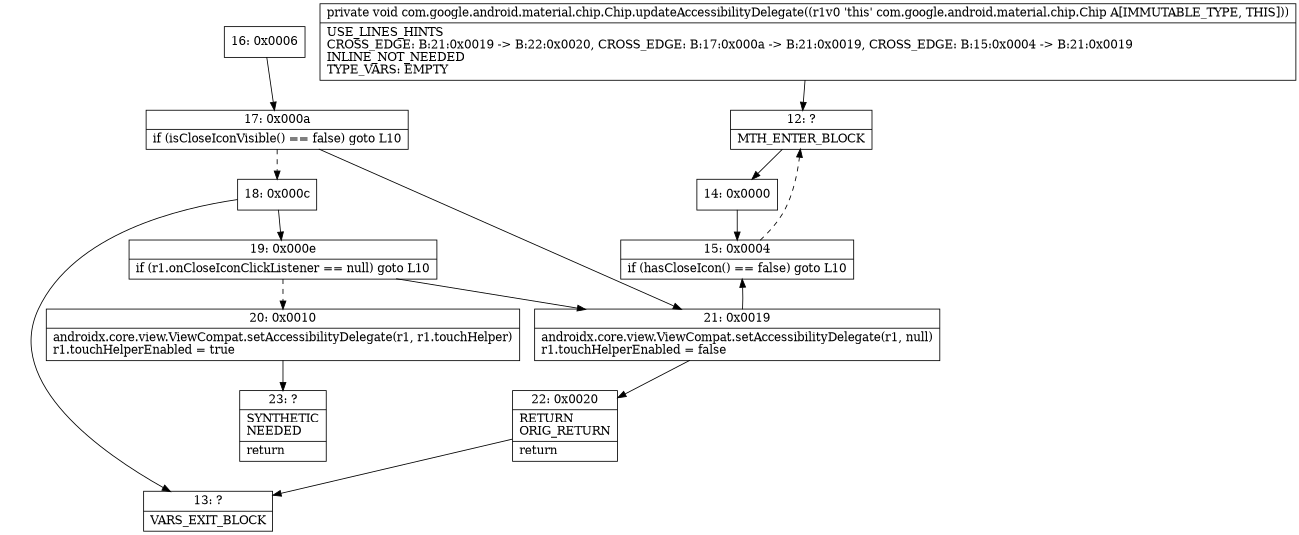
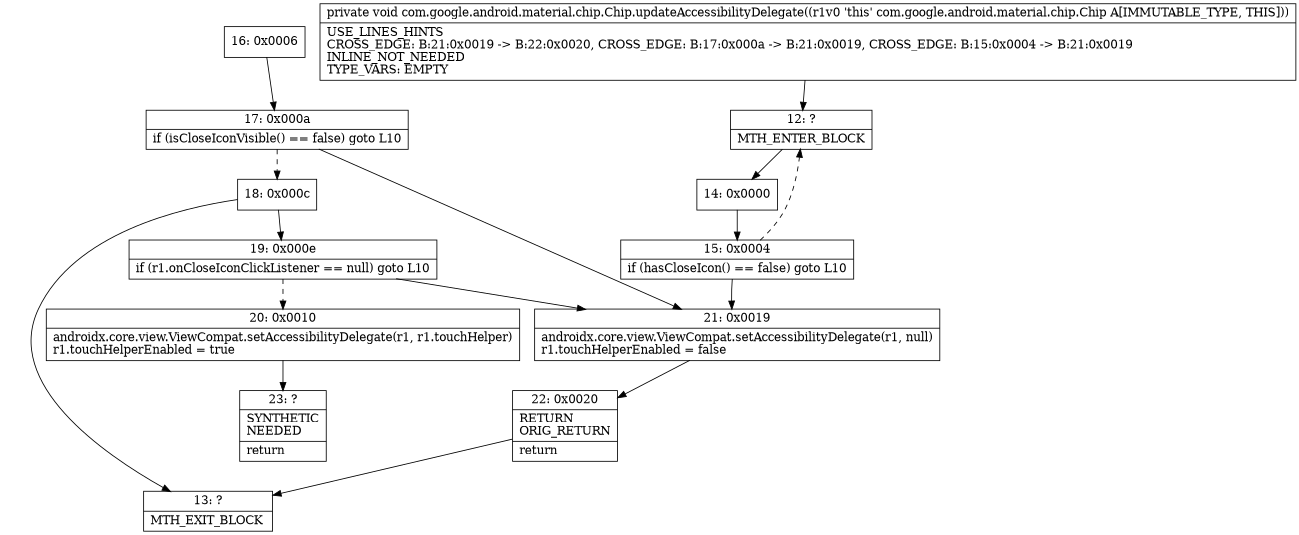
(743, 298) -> (732, 290)
(208, 521) -> (207, 521)
